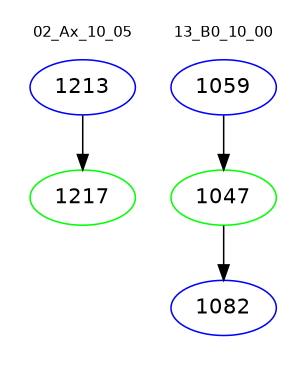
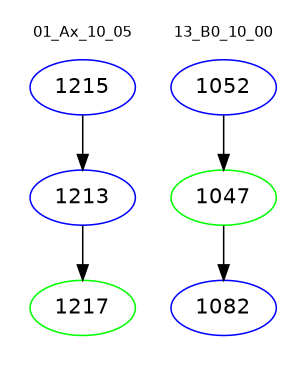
(83, 33) -> (83, 33)
none -> (83, 87)
(224, 87) -> (224, 87)
